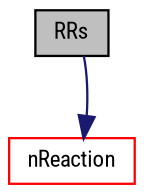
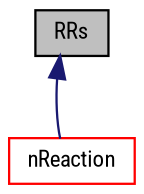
(87, 86) -> (57, 109)
